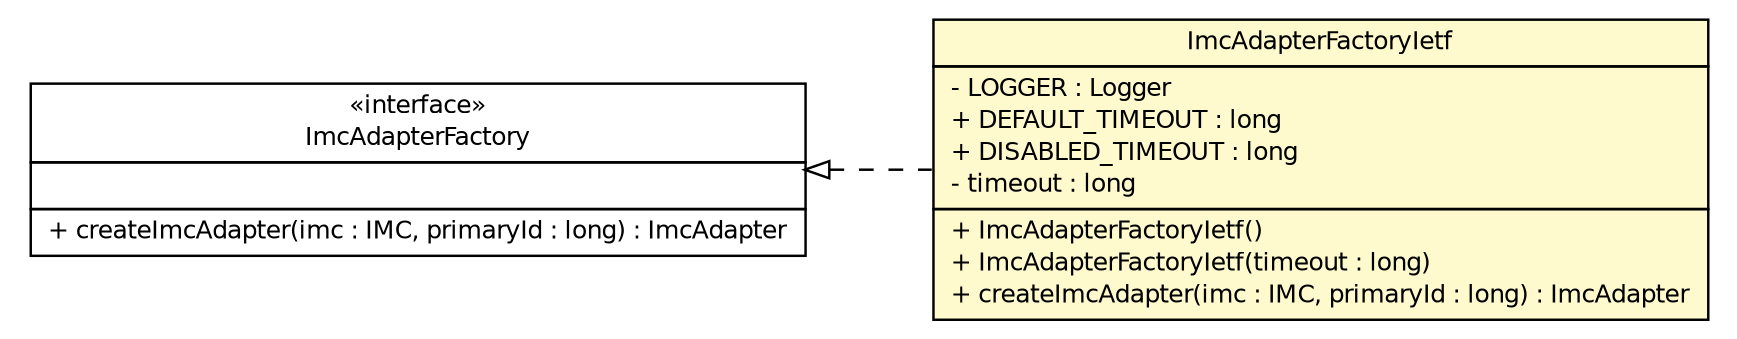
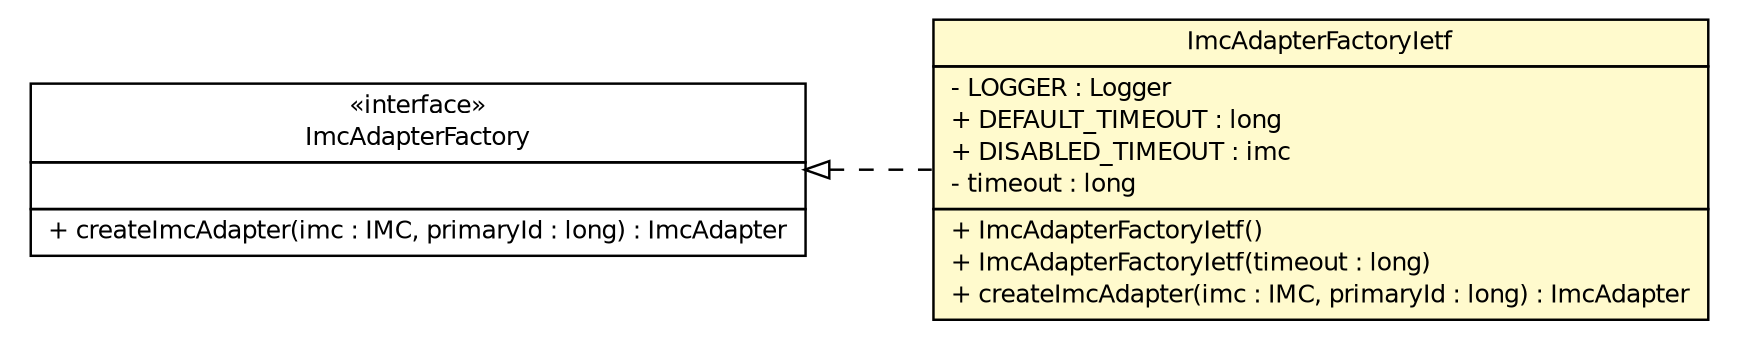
(1125, 153) -> (1122, 153)
